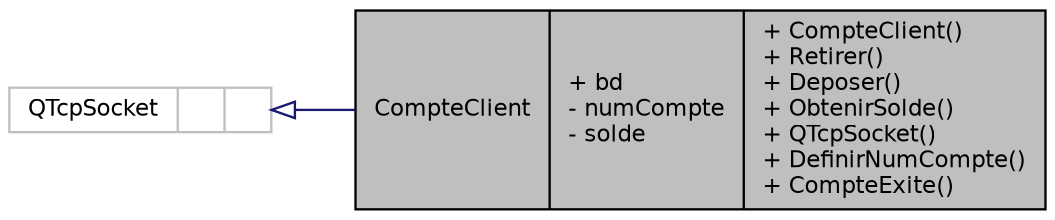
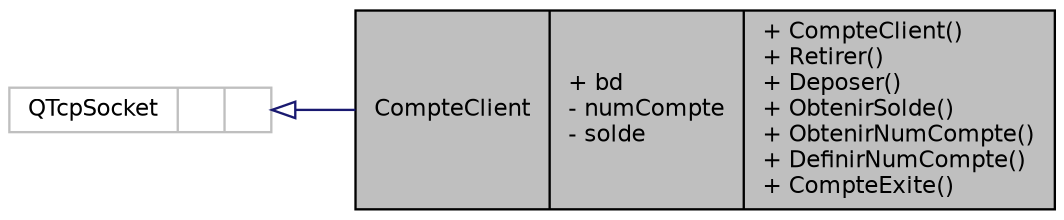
(850, 134) -> (899, 134)
